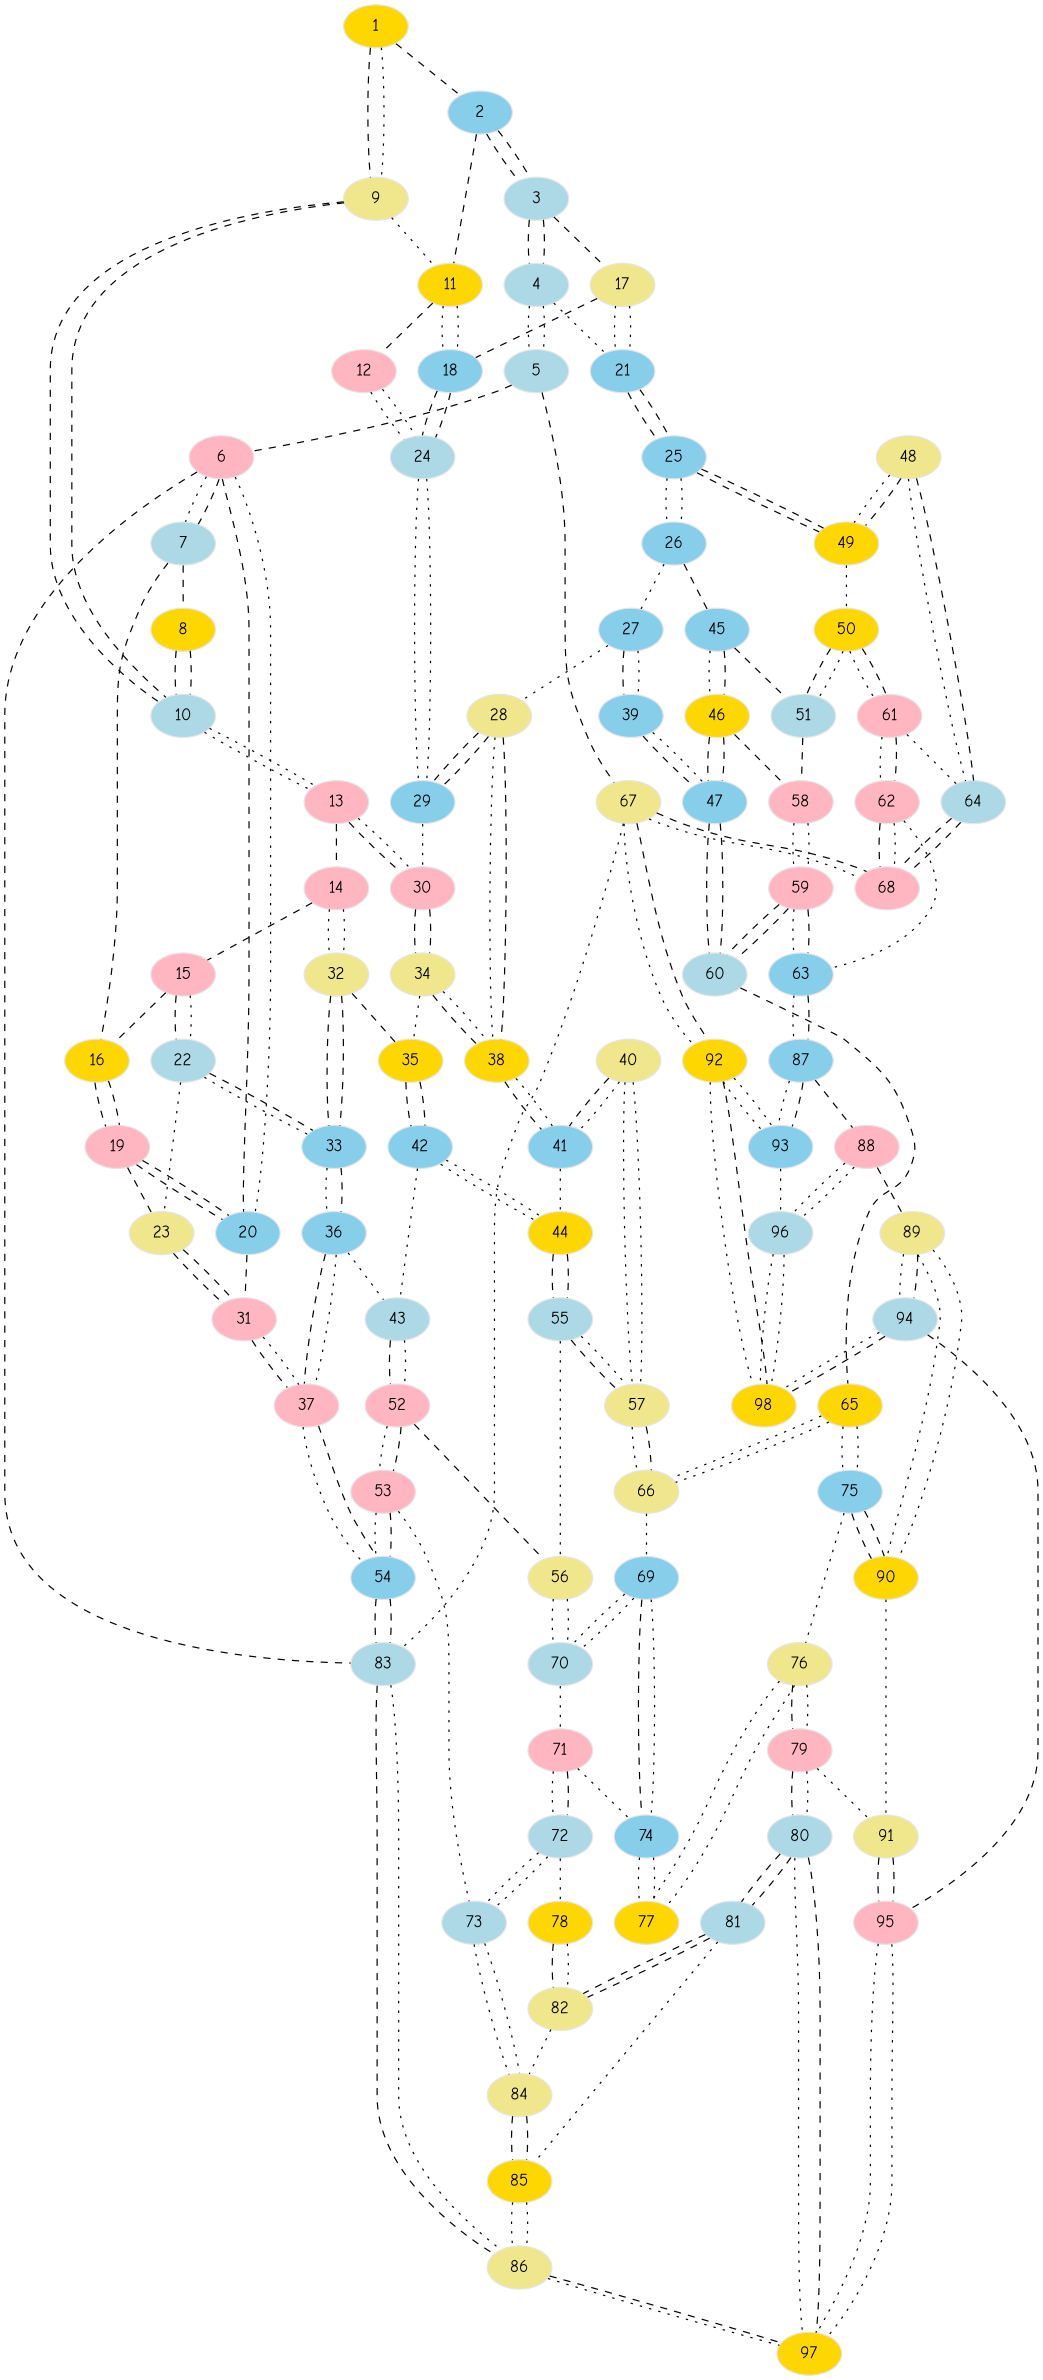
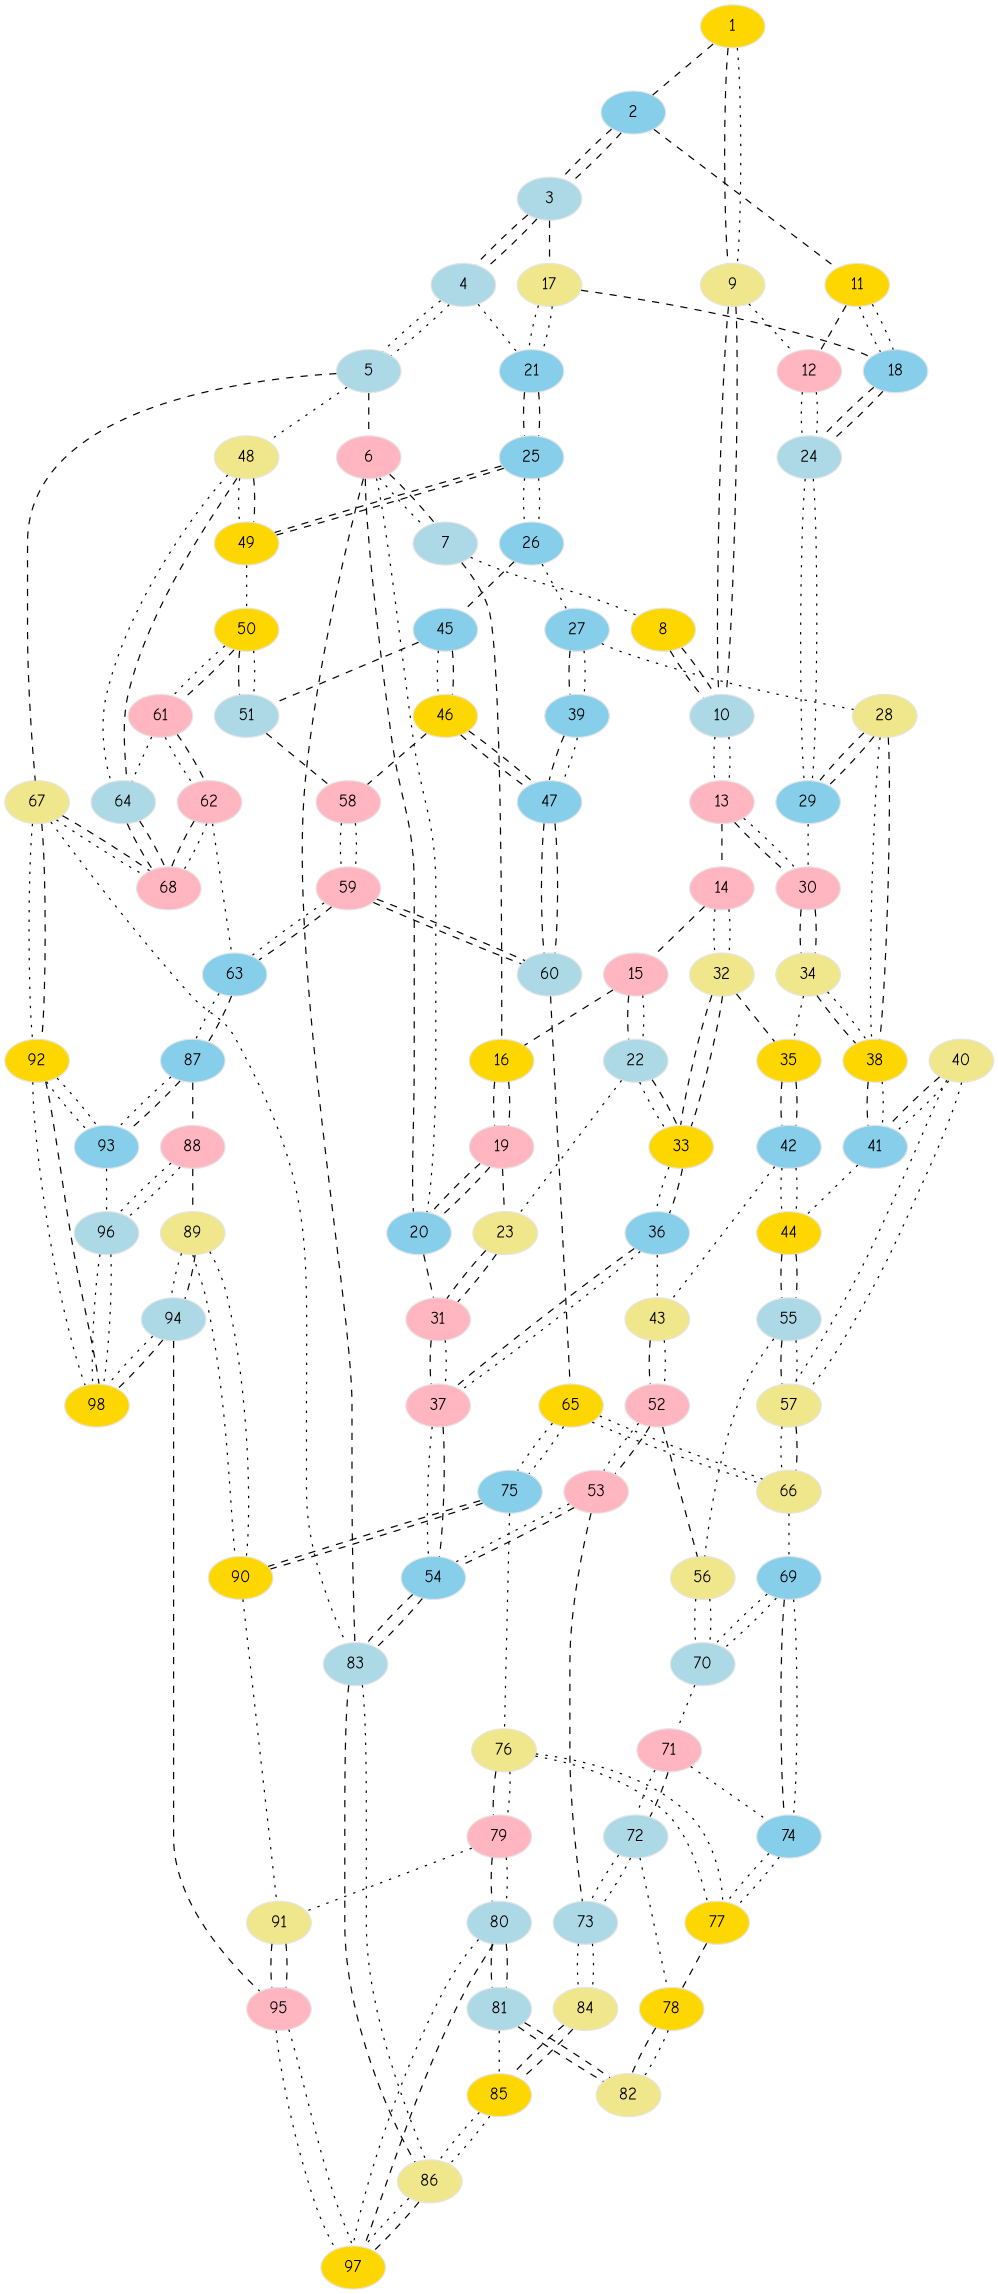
(413, 242) -> (779, 337)
none -> (308, 414)
(183, 587) -> (541, 583)
(334, 1147) -> (681, 1147)
(397, 1319) -> (657, 1319)
(449, 1701) -> (570, 1707)
none -> (694, 1966)
(540, 2052) -> none
